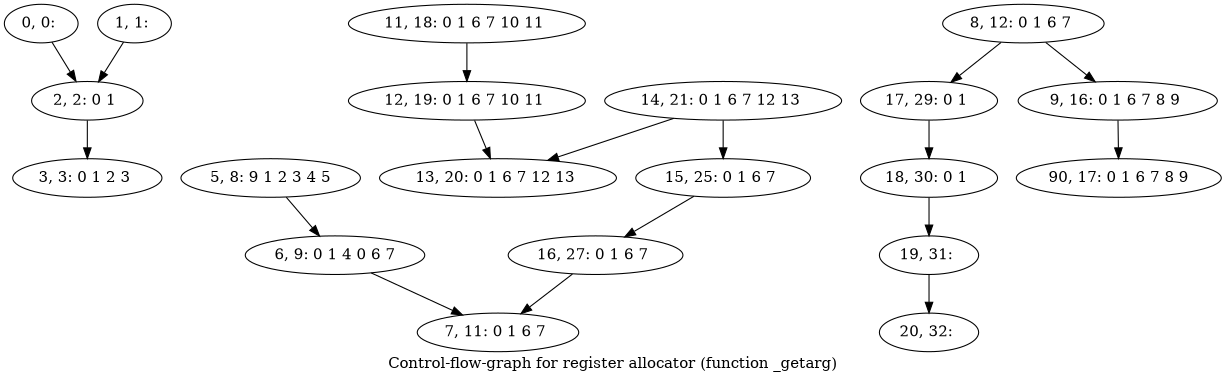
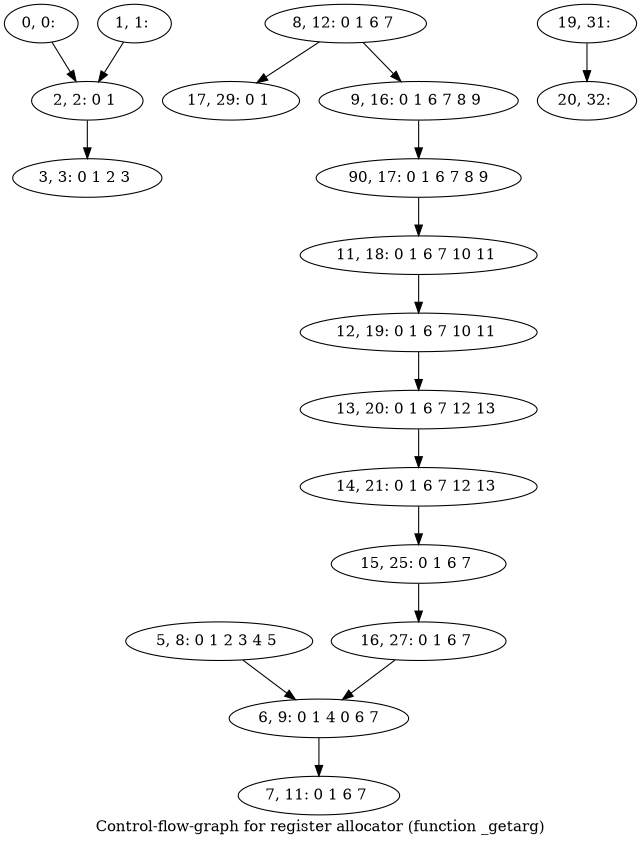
(616, 138) -> (419, 443)
(271, 178) -> (219, 641)
(929, 178) -> none
none -> (419, 211)
(551, 290) -> (373, 677)
